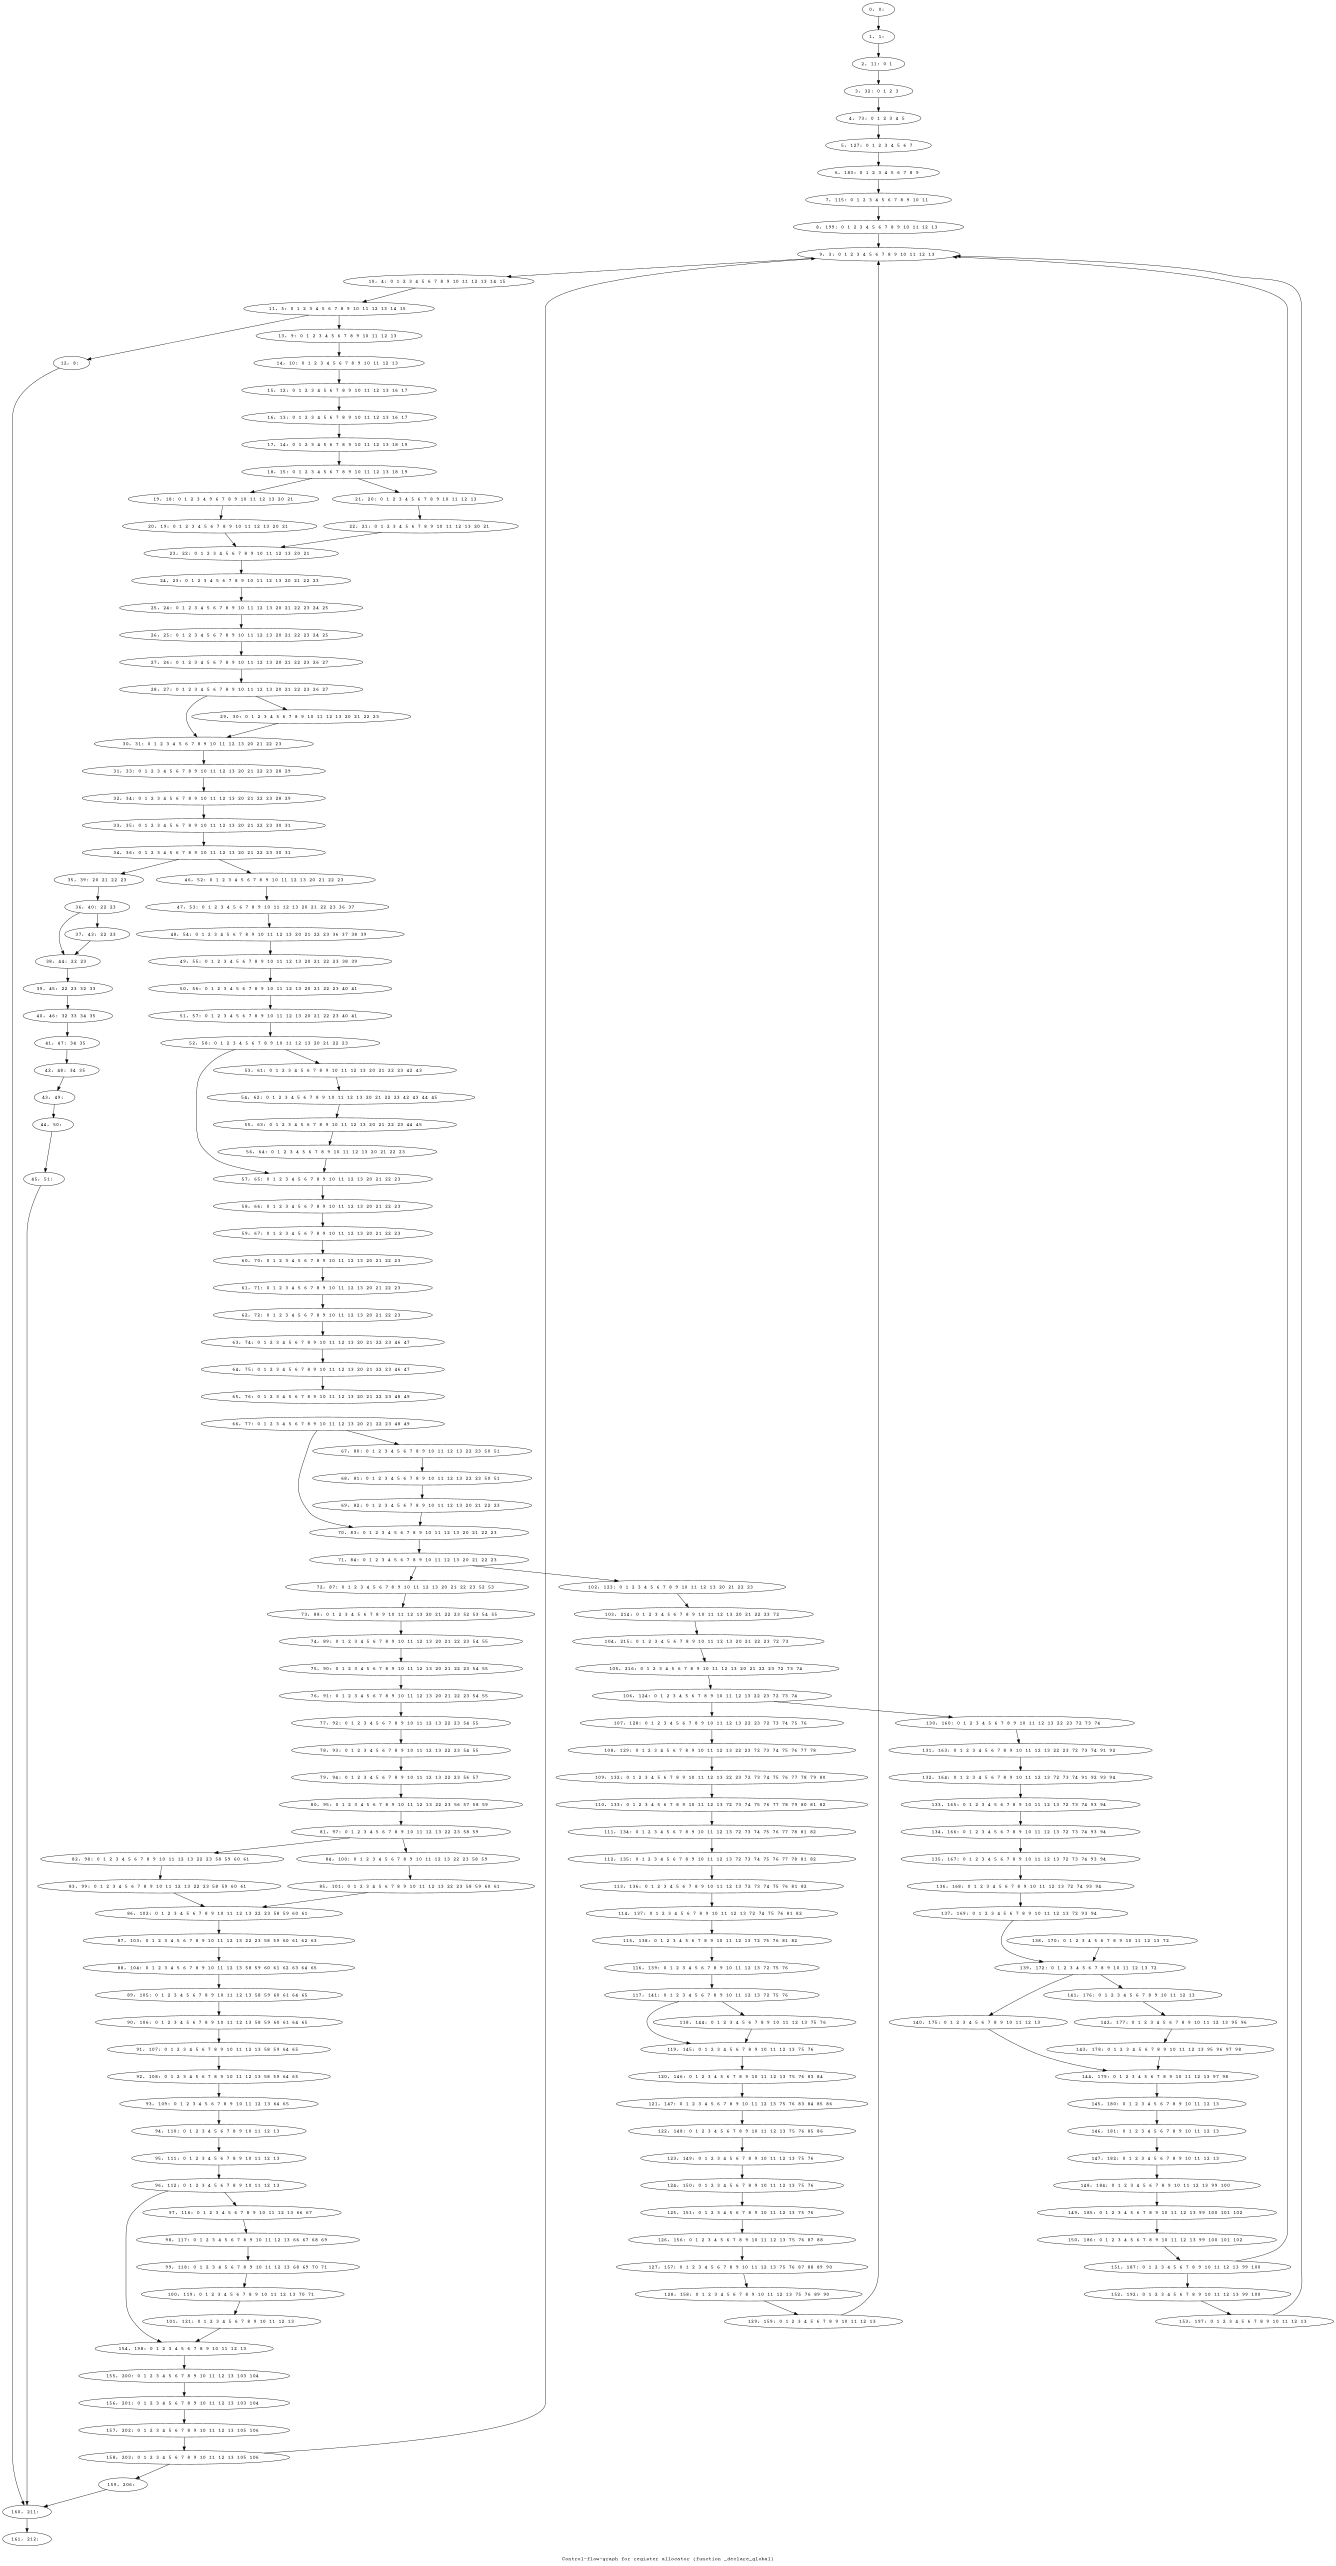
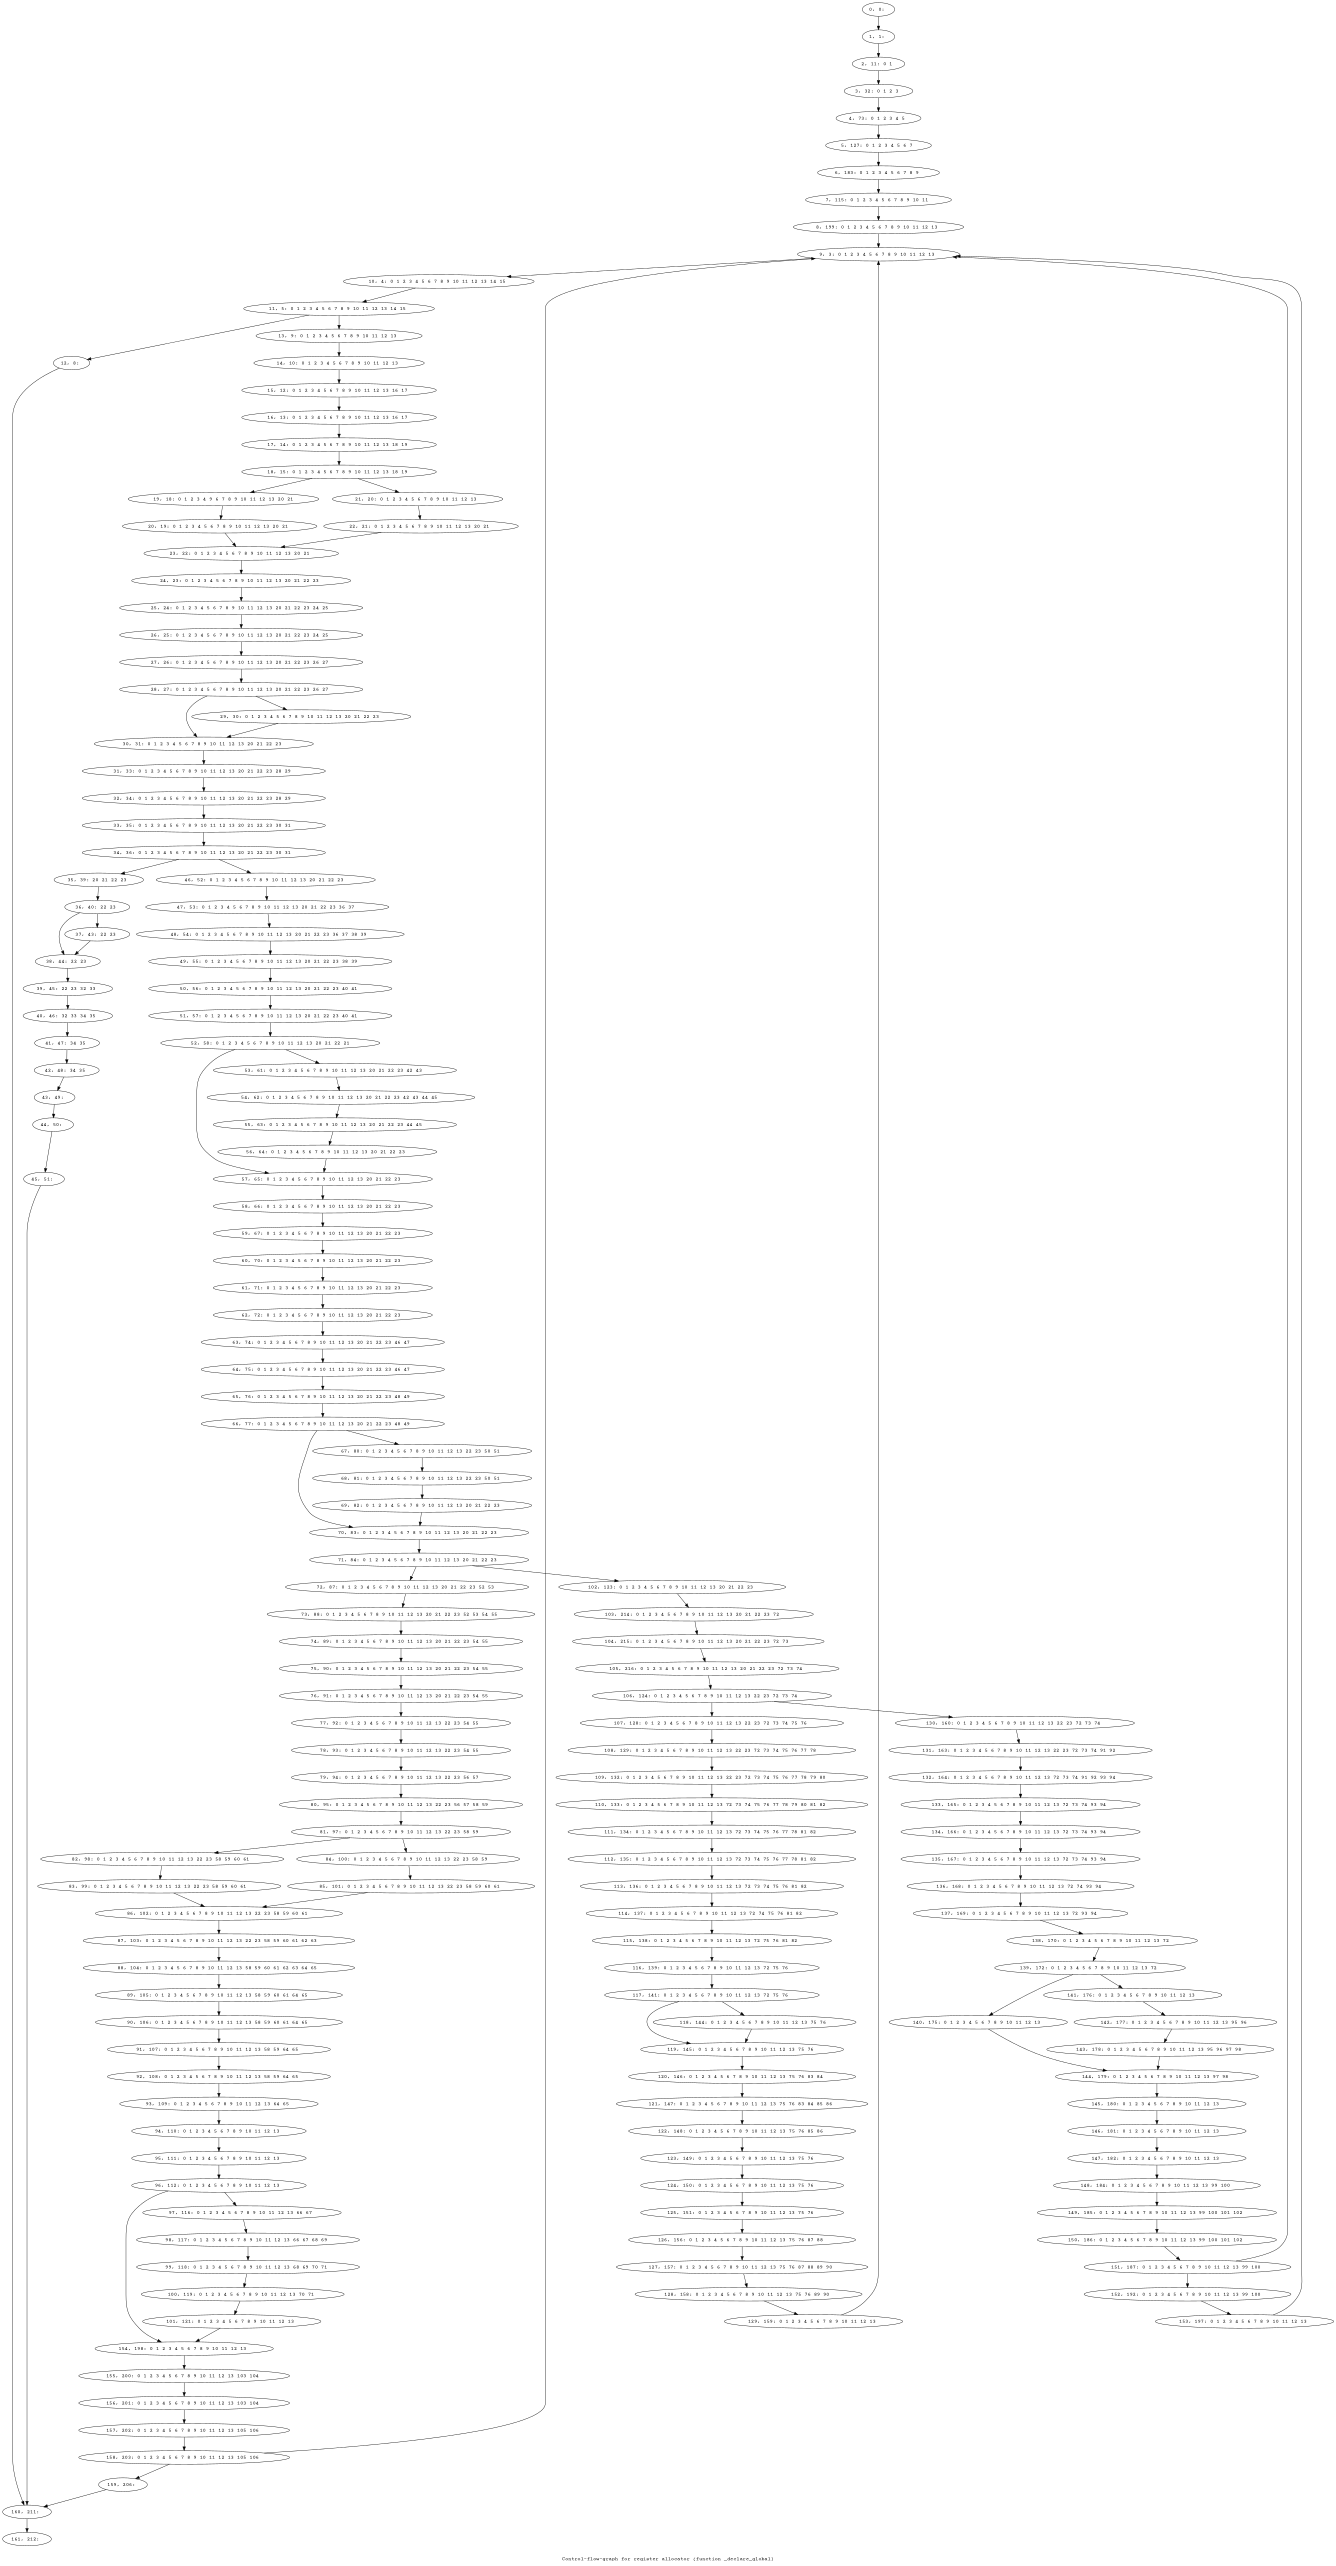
(270, 1043) -> (270, 1043)
none -> (323, 1408)
(1006, 1950) -> (1060, 1926)
